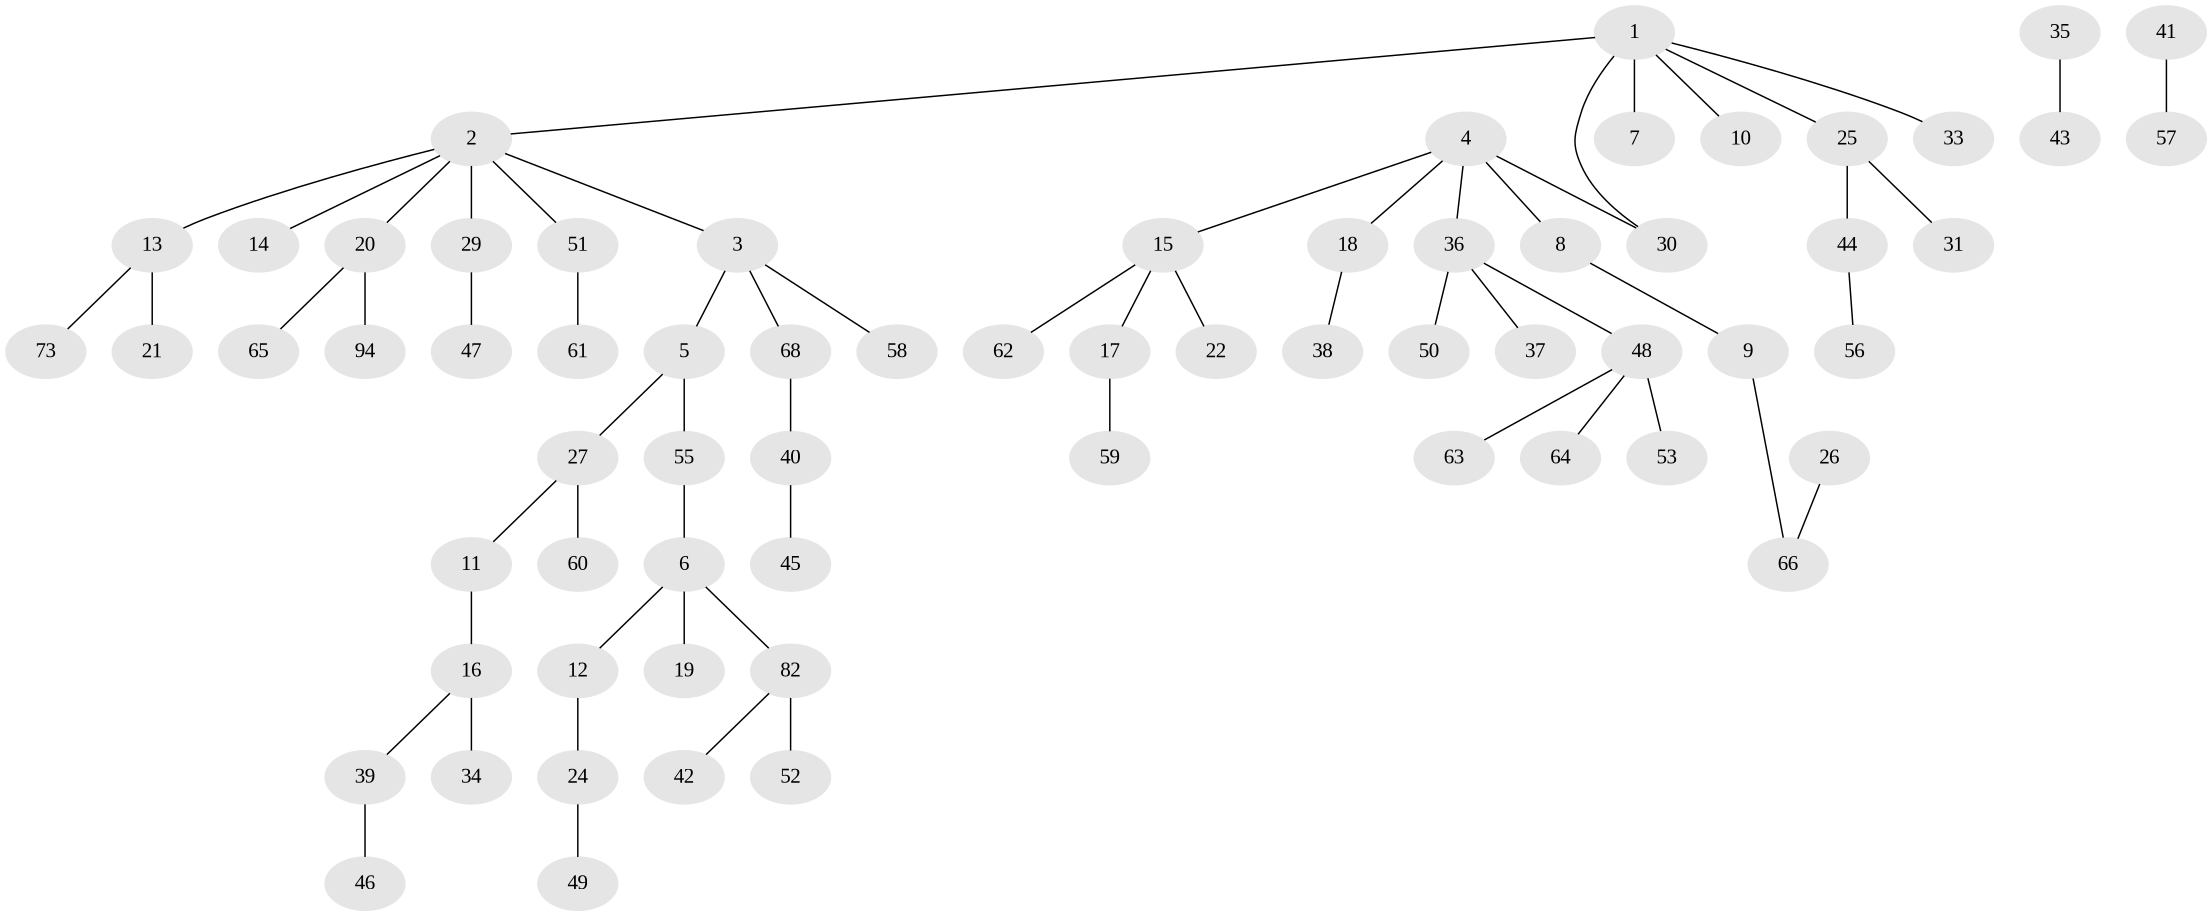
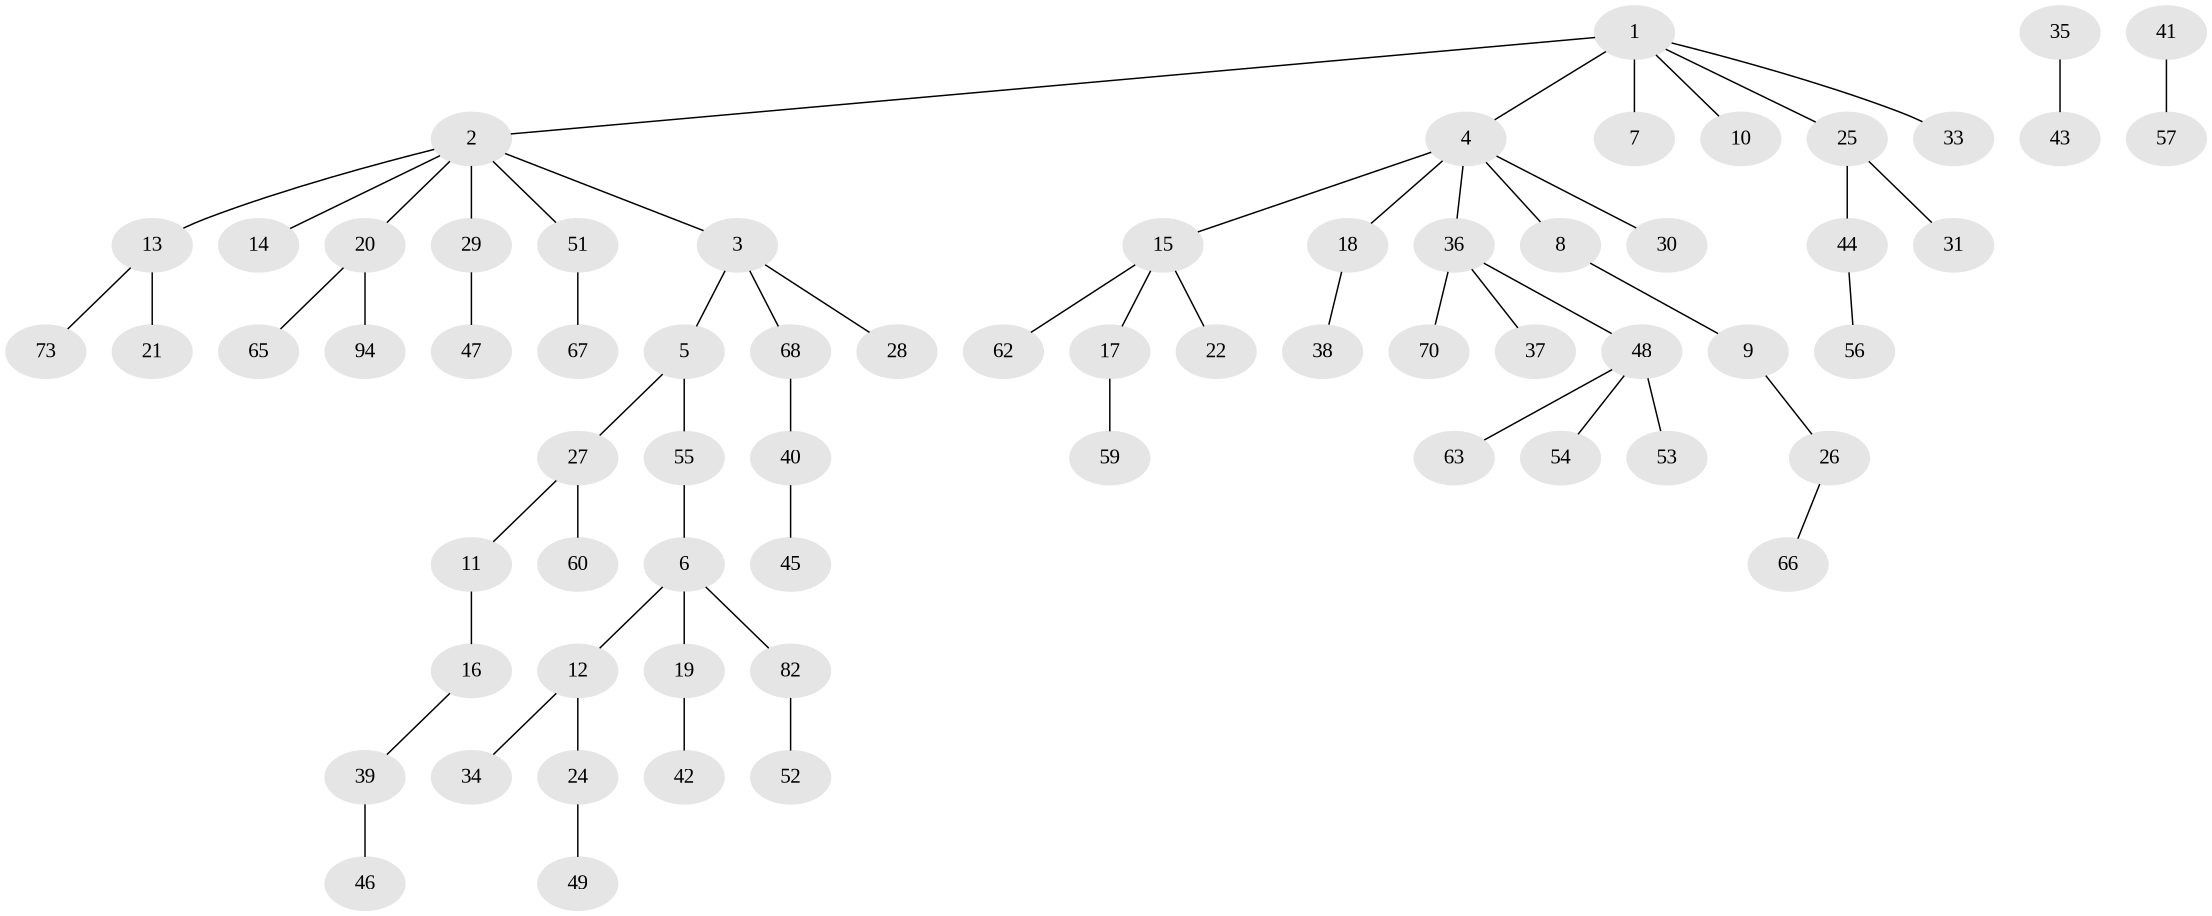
(1576, 148) -> (1550, 86)
(578, 352) -> (578, 352)
(897, 352) -> (897, 352)
(1429, 352) -> (1429, 352)
(1561, 458) -> (1561, 458)
(1768, 458) -> (1789, 405)
(471, 724) -> (525, 724)
(738, 724) -> (684, 724)
